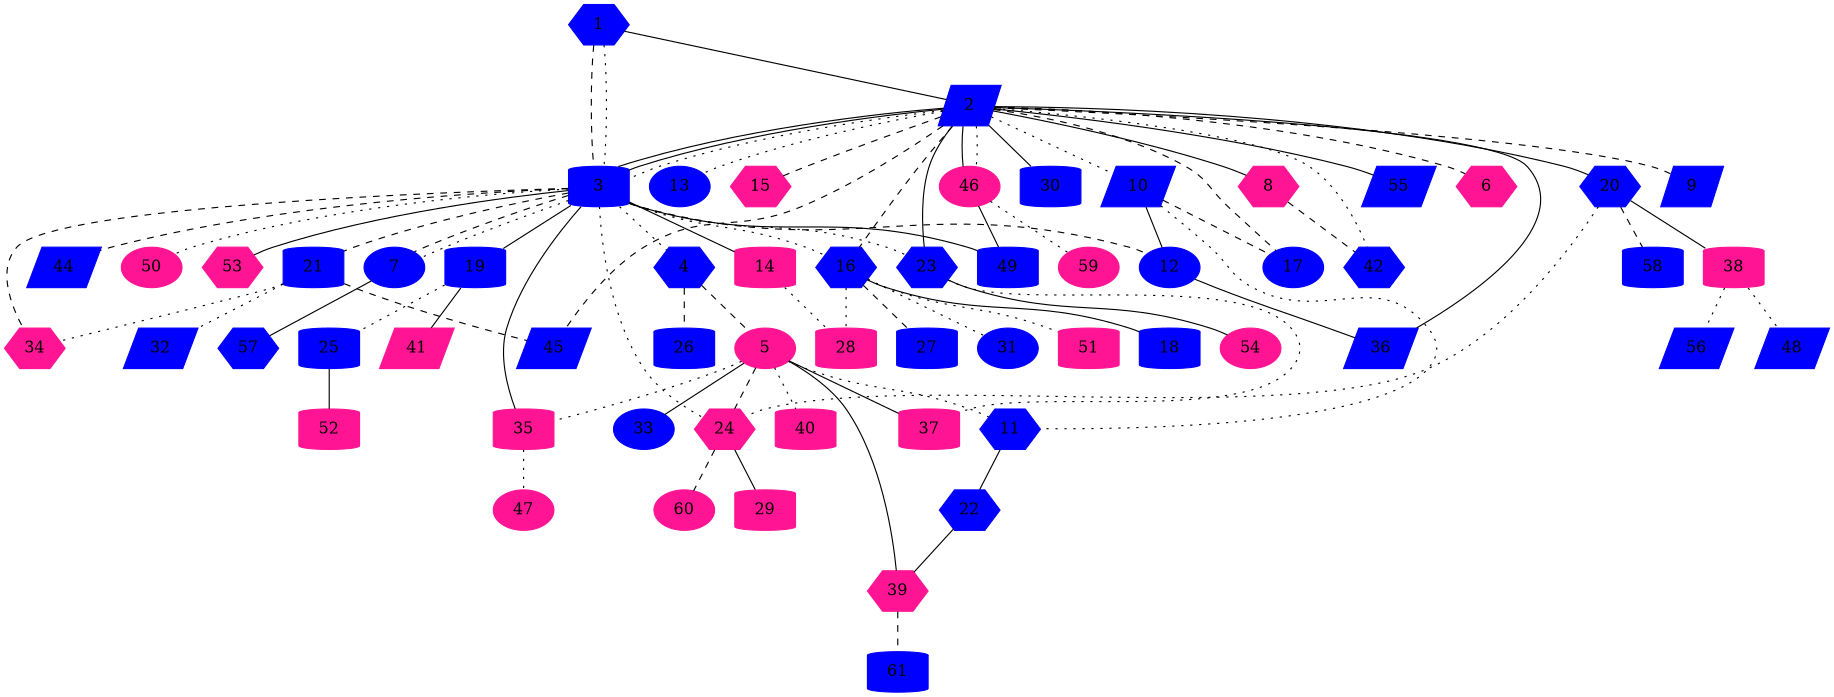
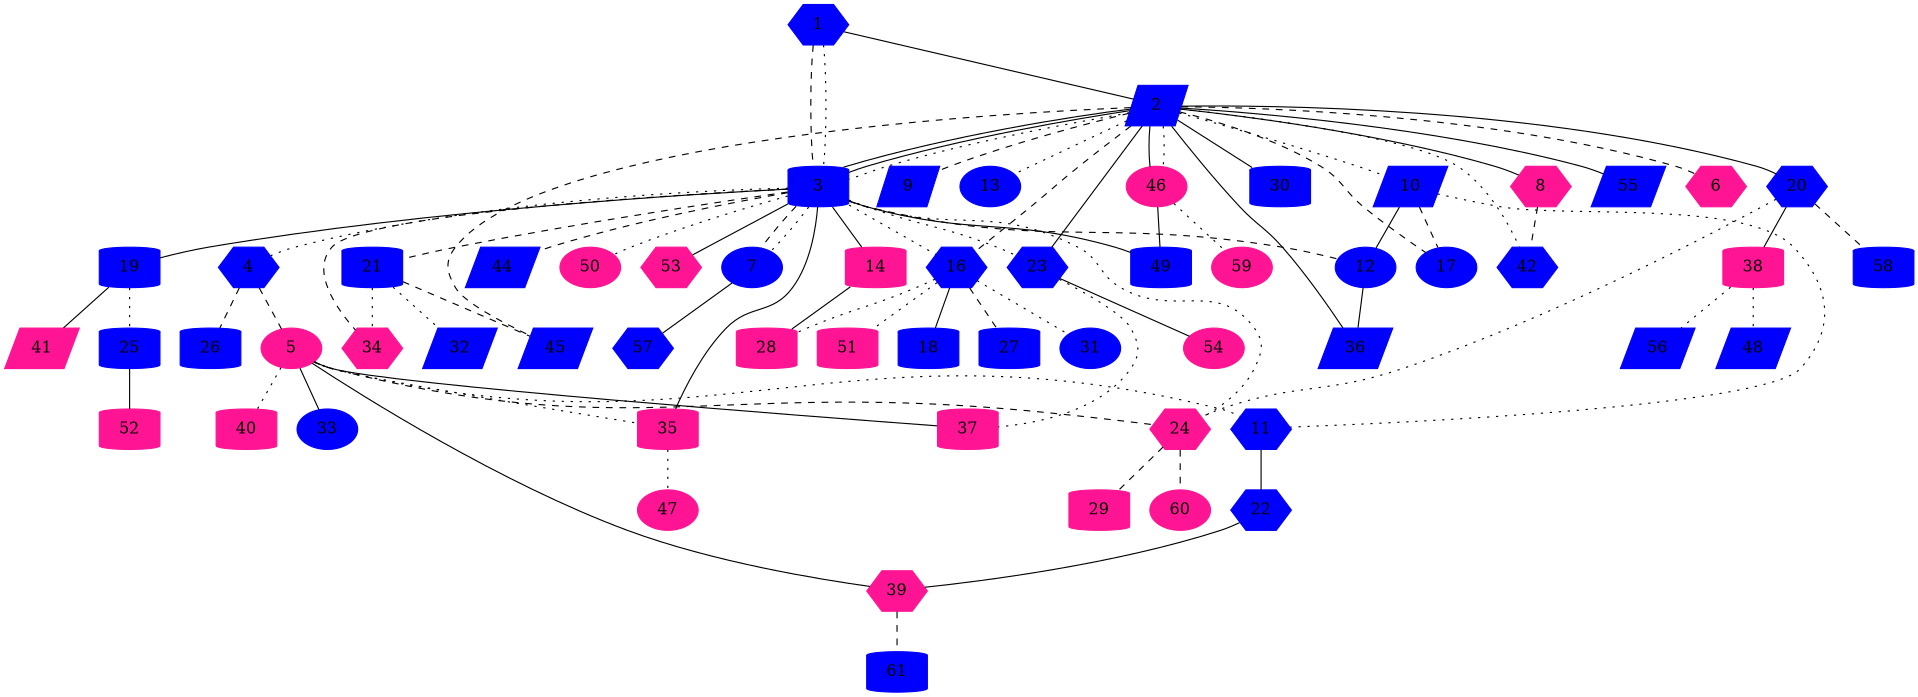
(761, 187) -> none
(806, 308) -> (821, 308)
(745, 470) -> (1141, 469)
